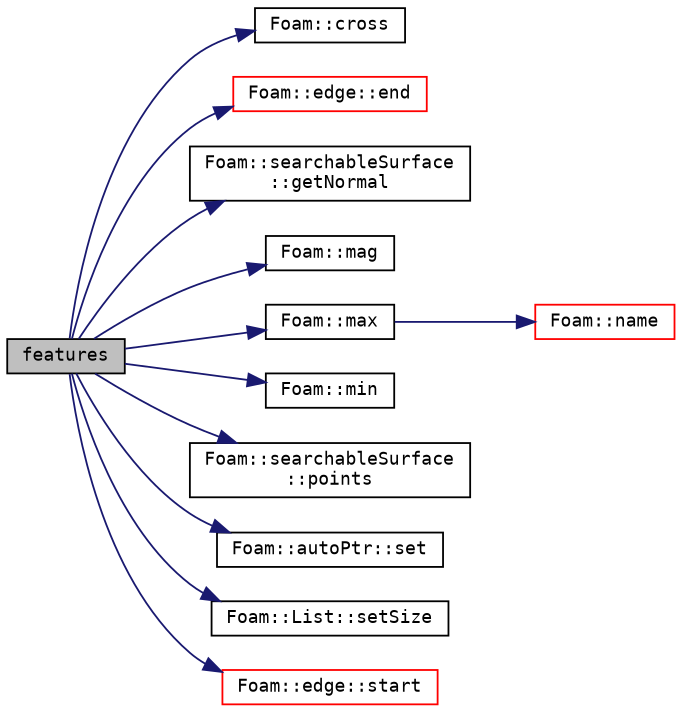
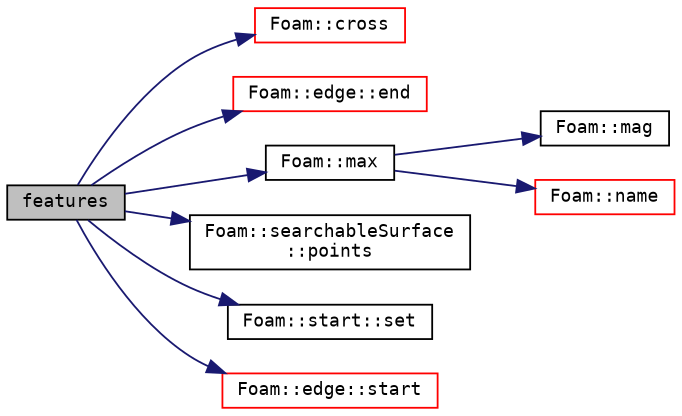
(330, 25) -> (330, 25)
(330, 174) -> none
(168, 297) -> (459, 147)
(330, 391) -> none
(330, 550) -> (330, 322)
(330, 618) -> none
